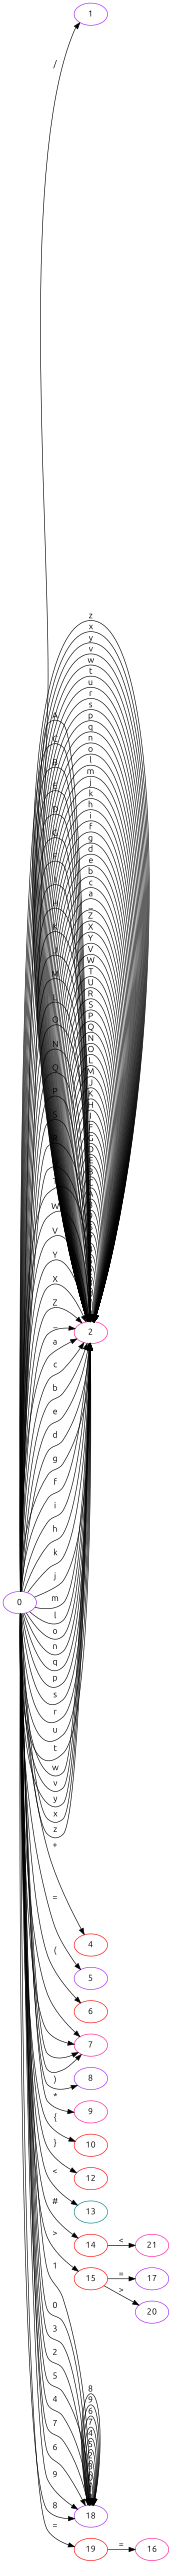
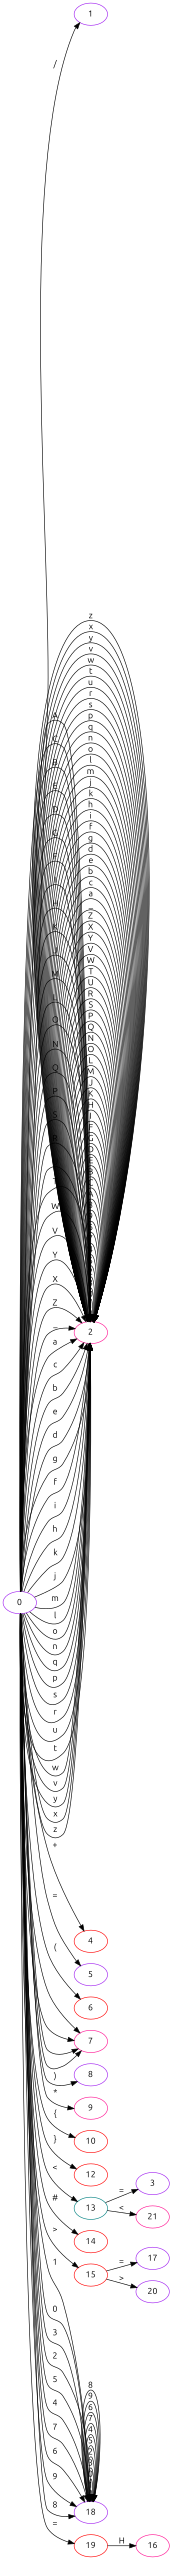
none -> (153, 2184)
(118, 2245) -> (119, 2212)
(121, 2545) -> (122, 2541)
